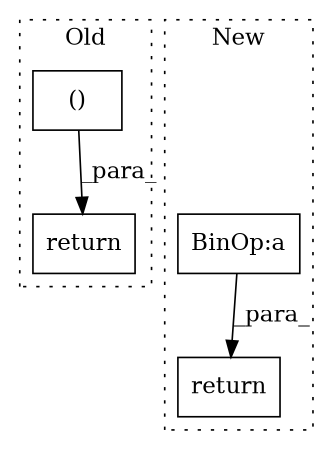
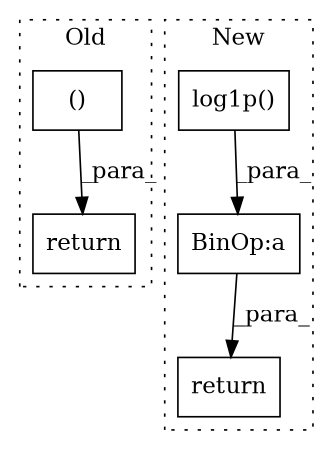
none -> (234, 100)
